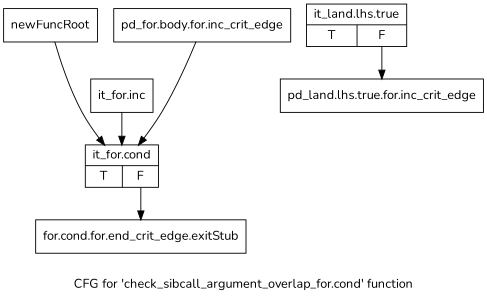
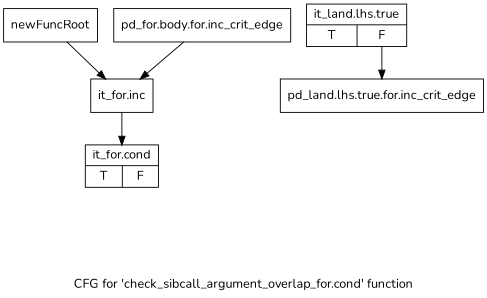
(72, 92) -> (83, 57)
(173, 92) -> (166, 57)
(141, 237) -> none
